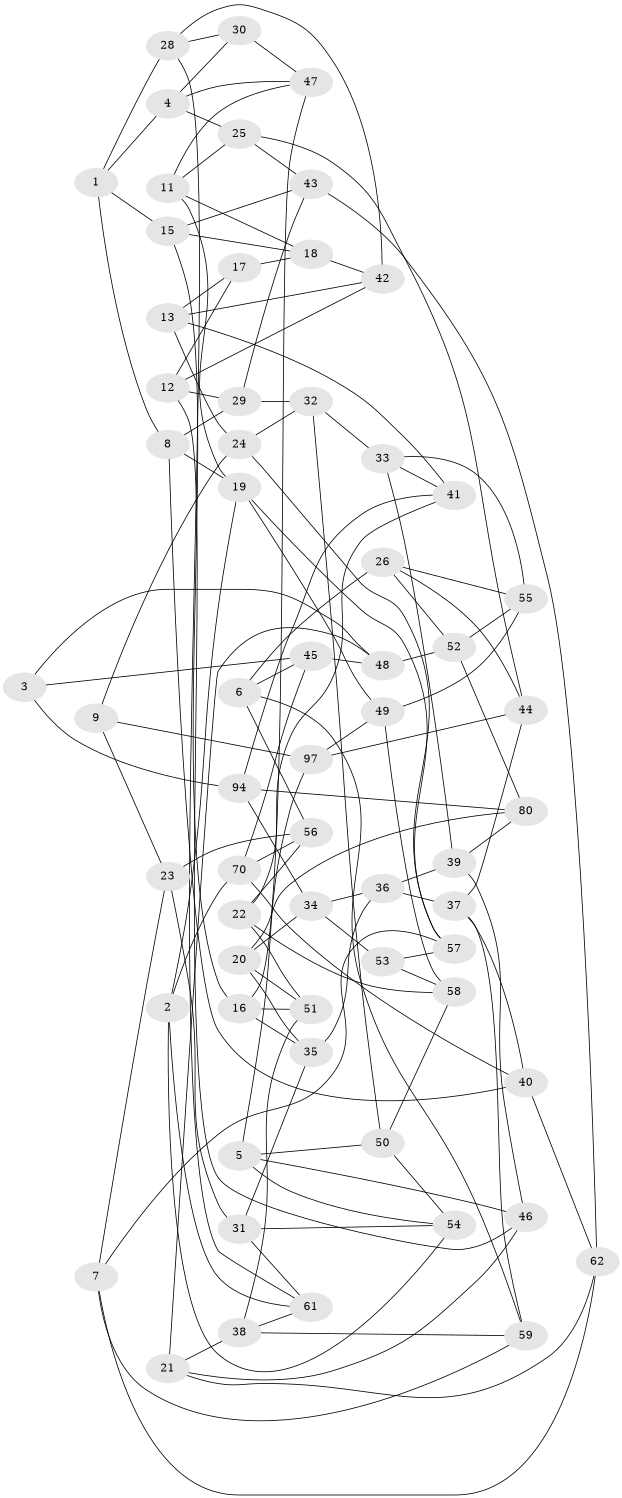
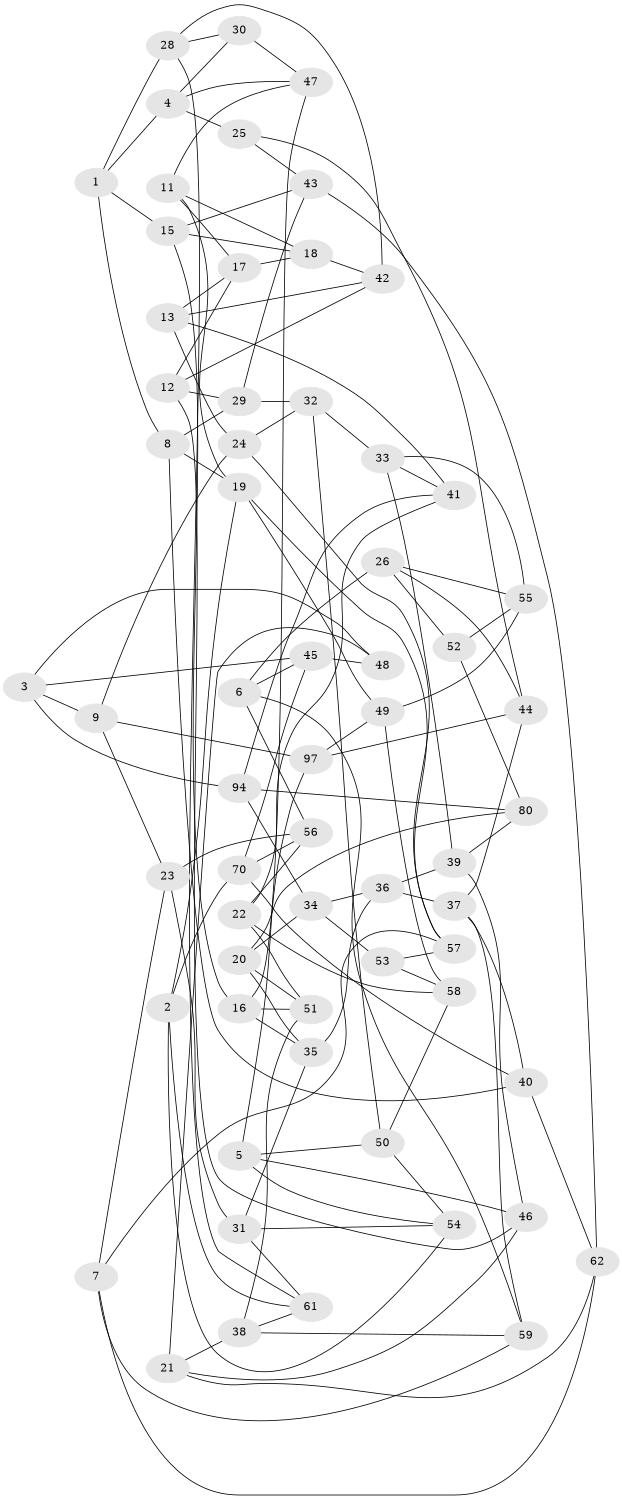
(204, 161) -> (205, 227)
(416, 657) -> none
none -> (61, 703)
